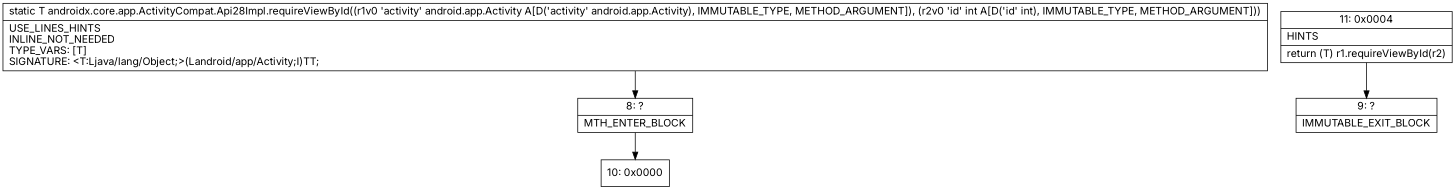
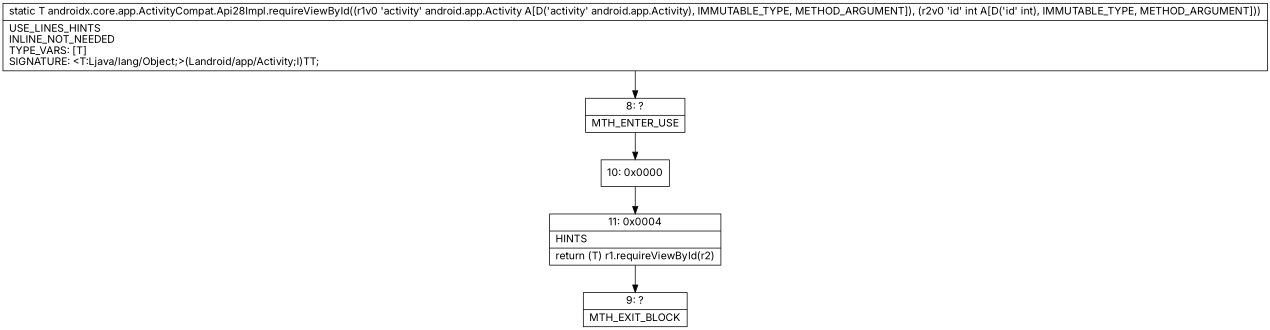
(635, 123) -> (635, 123)
(1367, 123) -> (635, 318)
none -> (635, 197)
